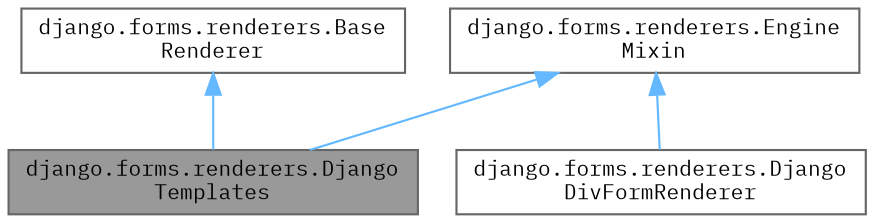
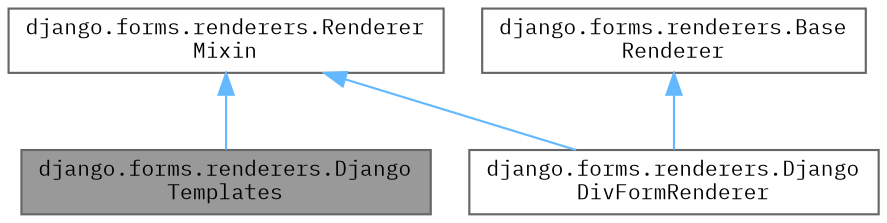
(655, 41) -> (226, 41)
(213, 122) -> (674, 122)
